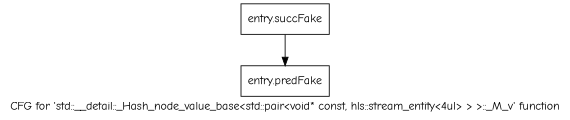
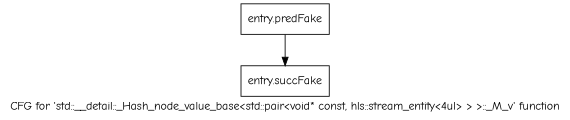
(285, 46) -> (285, 46)
